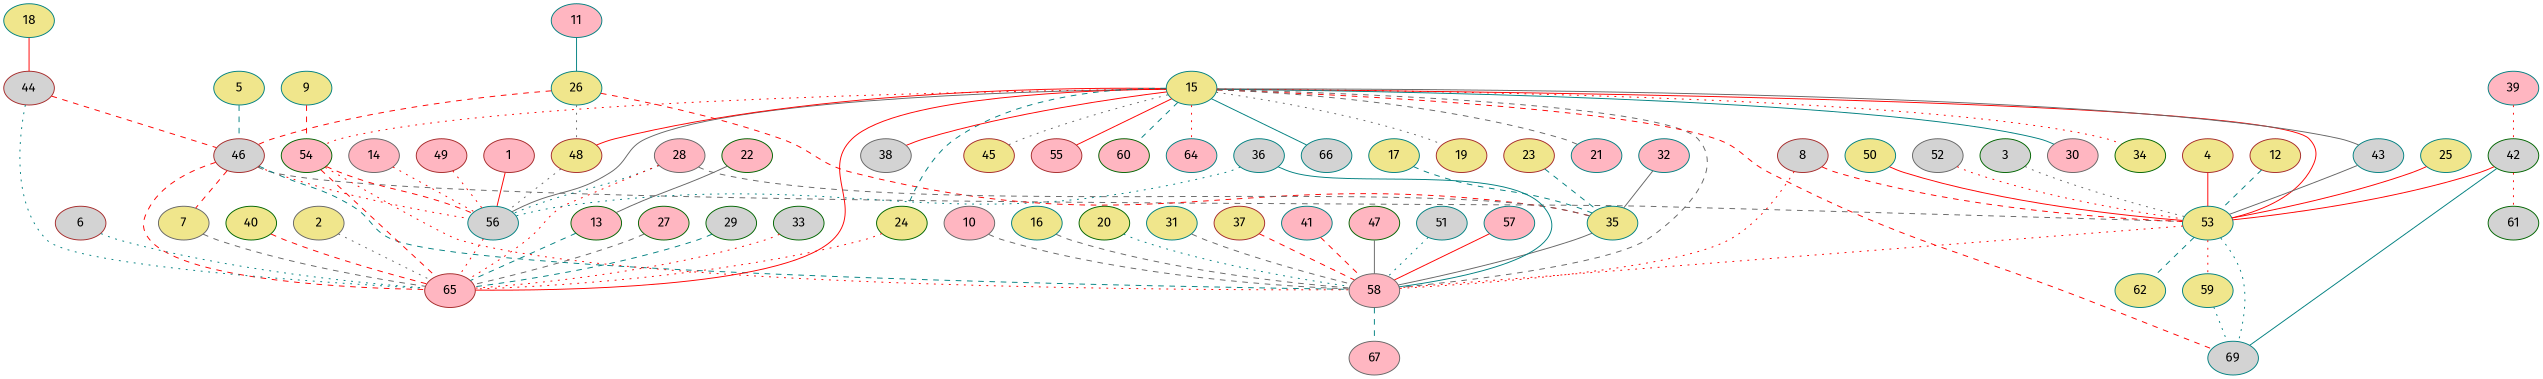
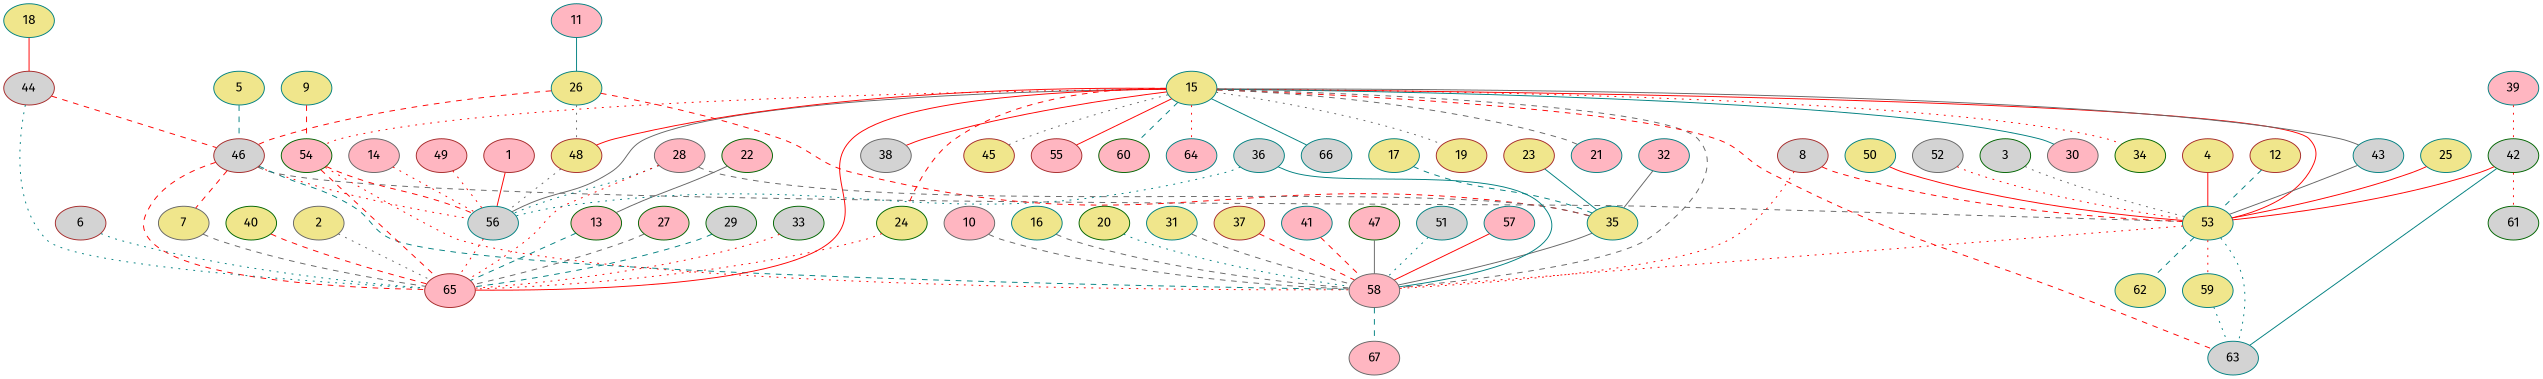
(1016, 110) -> (1016, 110)
(1571, 189) -> (1571, 189)
(2233, 358) -> (2233, 358)
